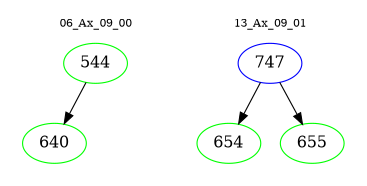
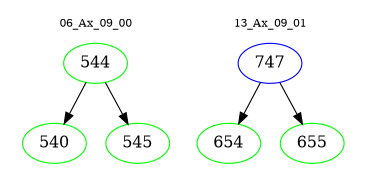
(54, 143) -> (54, 143)
none -> (138, 143)
